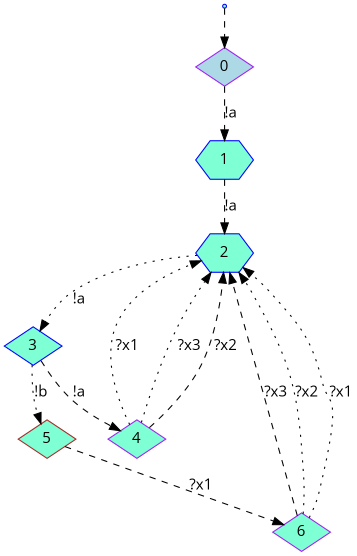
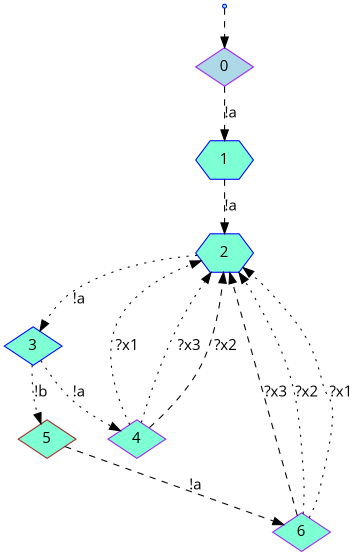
(71, 399) -> (71, 399)
(201, 486) -> (196, 486)
